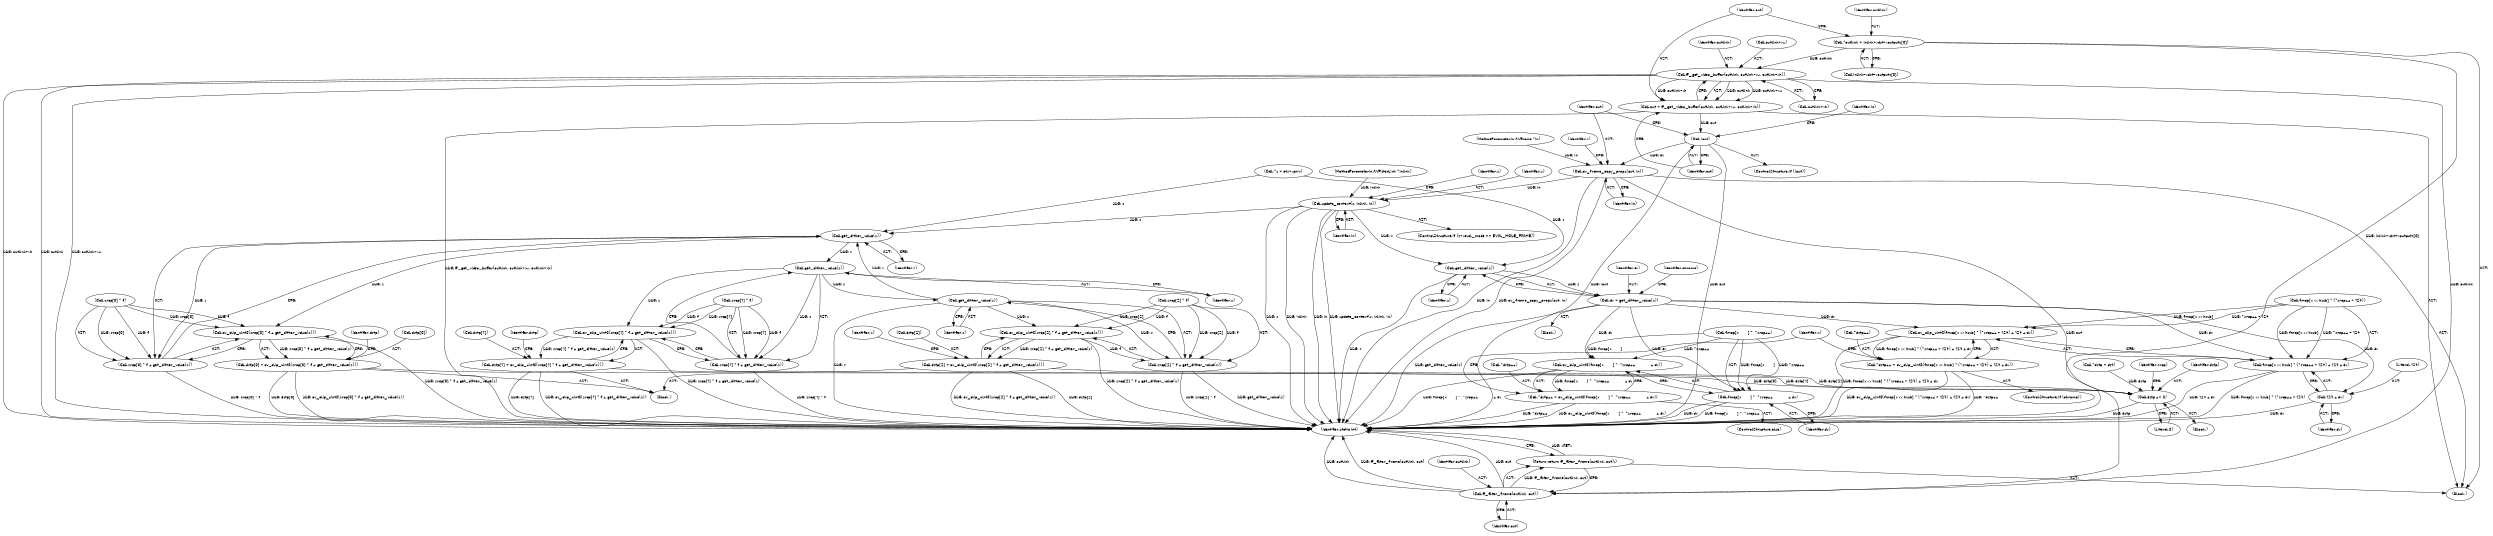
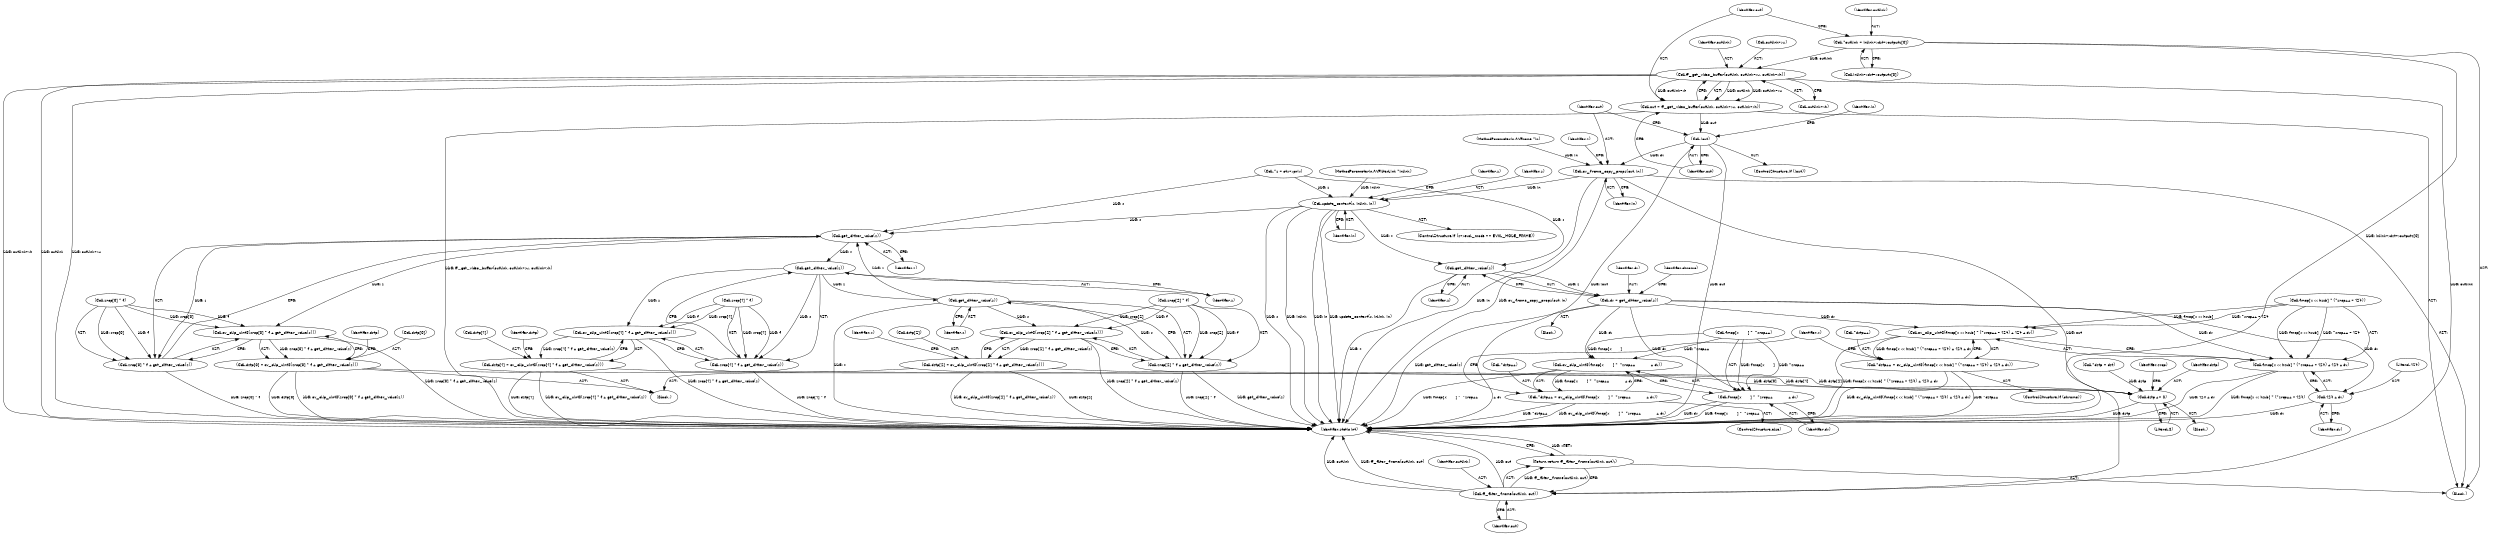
none -> (1312, 186)
(700, 349) -> (700, 349)
(1115, 349) -> (1115, 349)
